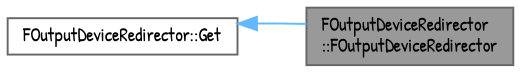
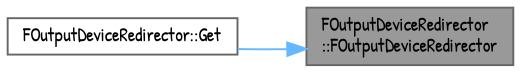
(282, 24) -> (262, 49)
